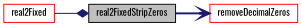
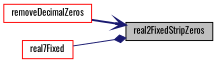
(29, 13) -> (48, 50)
(188, 13) -> (104, 22)
